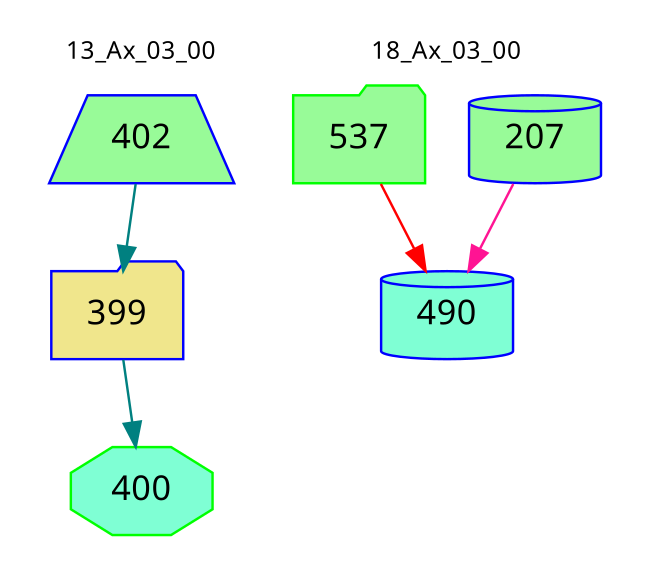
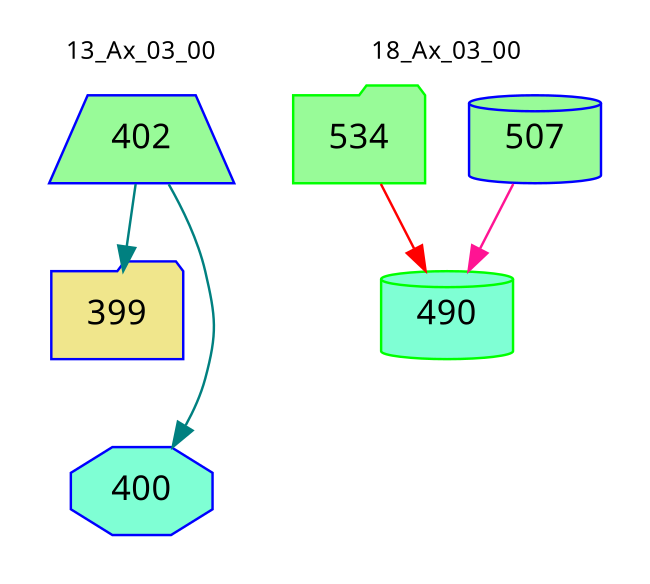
(359, 139) -> (359, 139)
(535, 139) -> (535, 139)
(447, 315) -> (447, 315)
(128, 391) -> (212, 303)
(142, 491) -> (142, 491)
